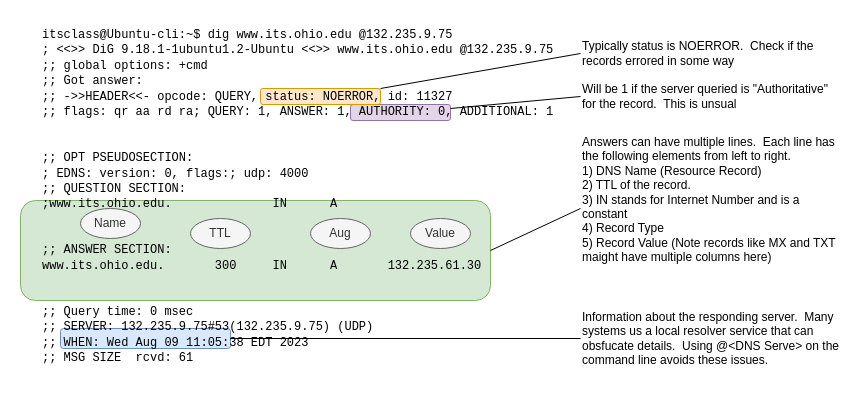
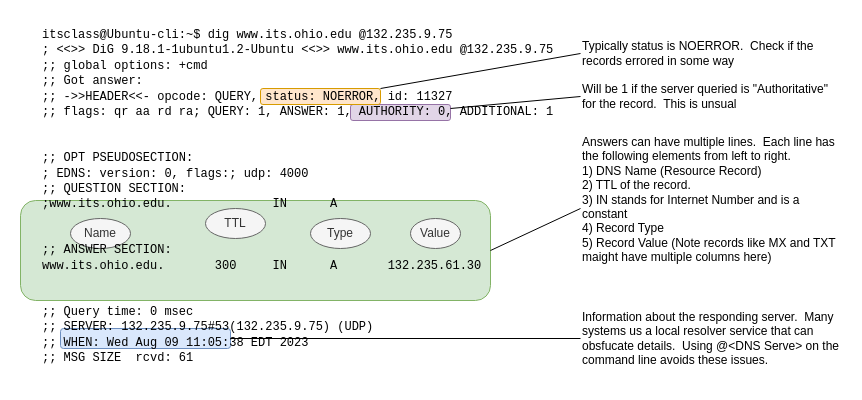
(111, 224) -> (101, 234)
(221, 234) -> (236, 224)
(341, 234) -> (341, 234)
(441, 234) -> (436, 234)
